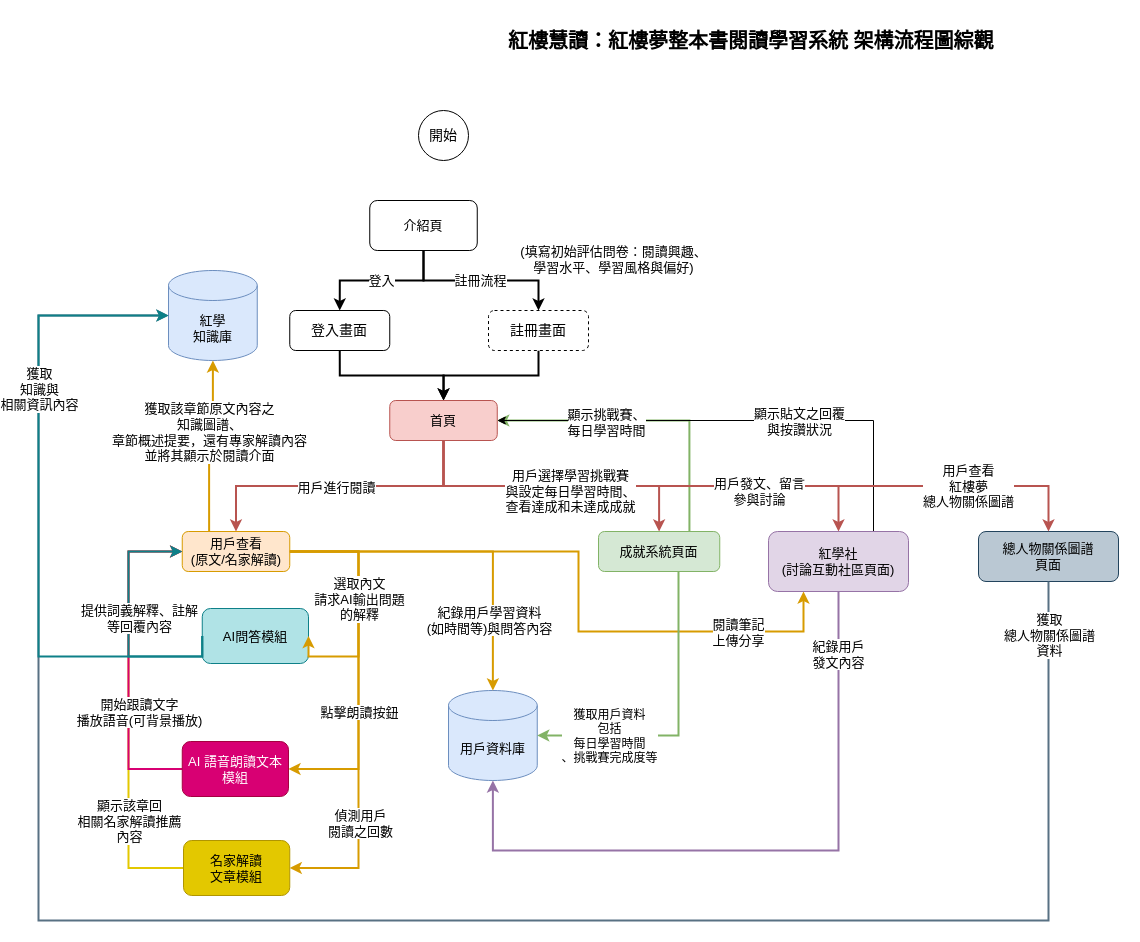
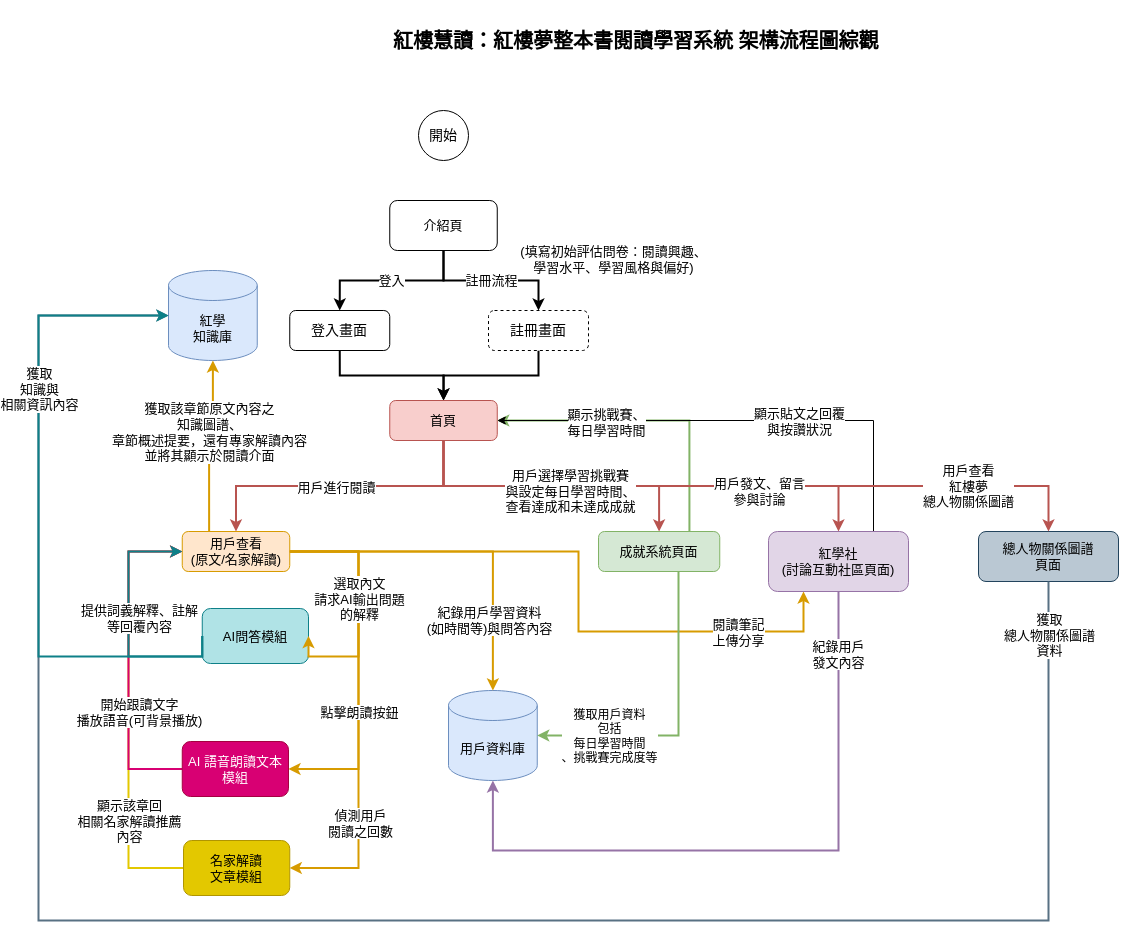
(754, 41) -> (639, 41)
(424, 226) -> (444, 226)
